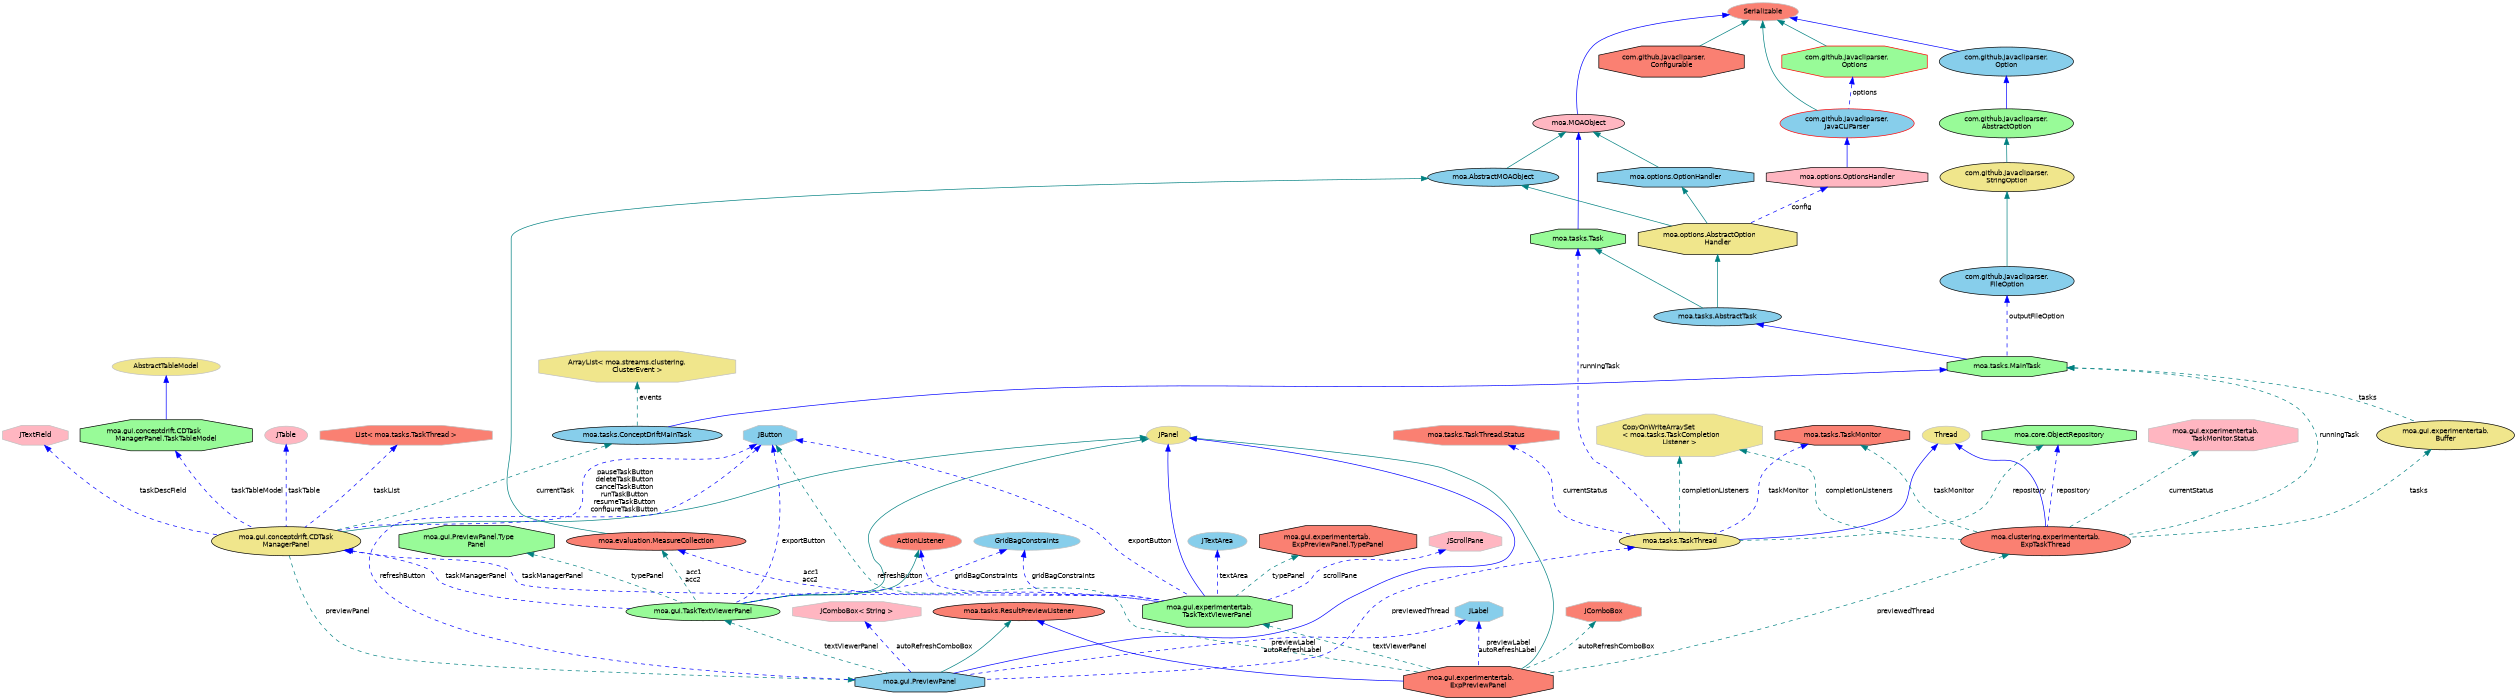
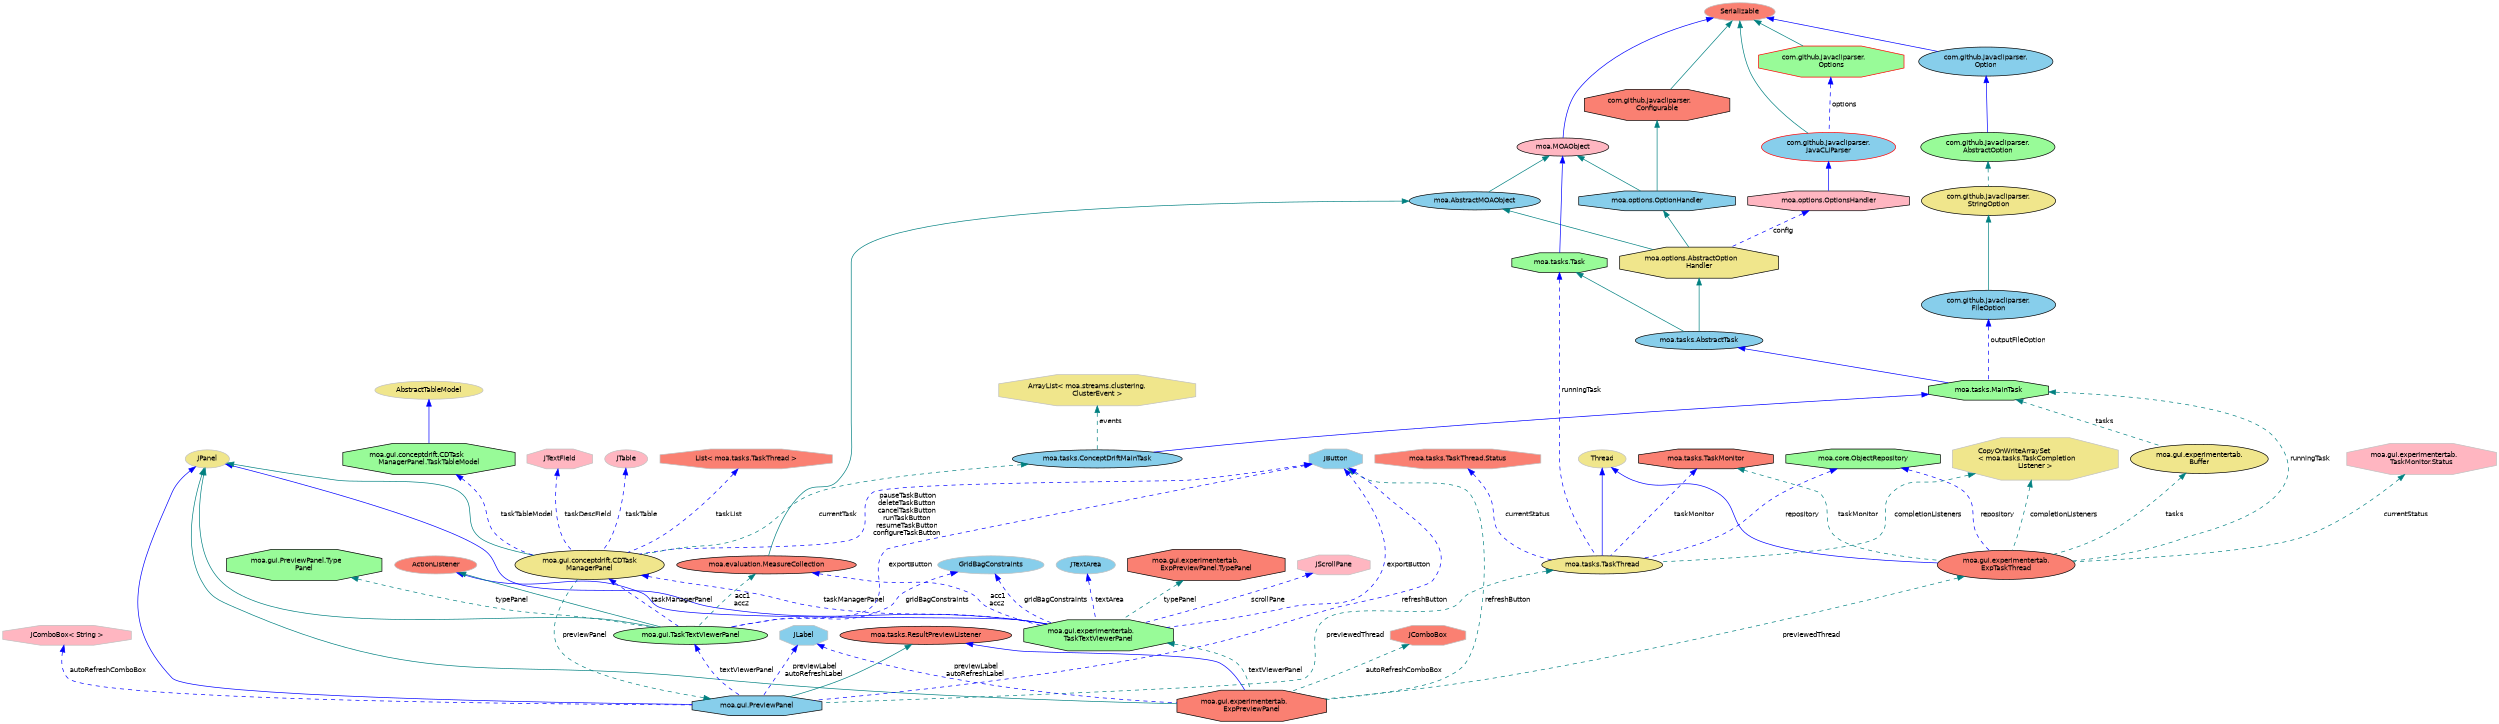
(2007, 154) -> (1988, 177)
none -> (1657, 159)
(1904, 531) -> (1745, 520)
(2046, 541) -> (2006, 565)
(1034, 594) -> (736, 615)
(1335, 649) -> (1212, 686)
(809, 650) -> (714, 674)
